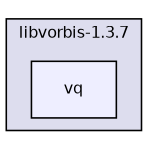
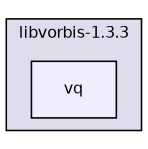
(74, 34) -> (74, 34)
